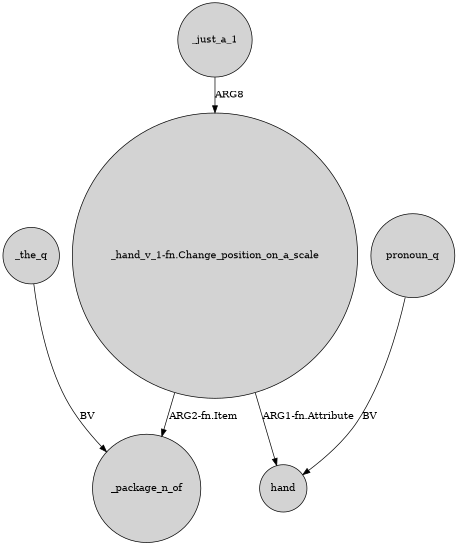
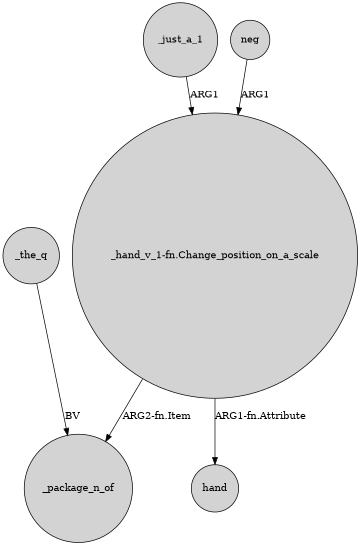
none -> (250, 40)
(229, 95) -> (205, 95)
(413, 256) -> none
